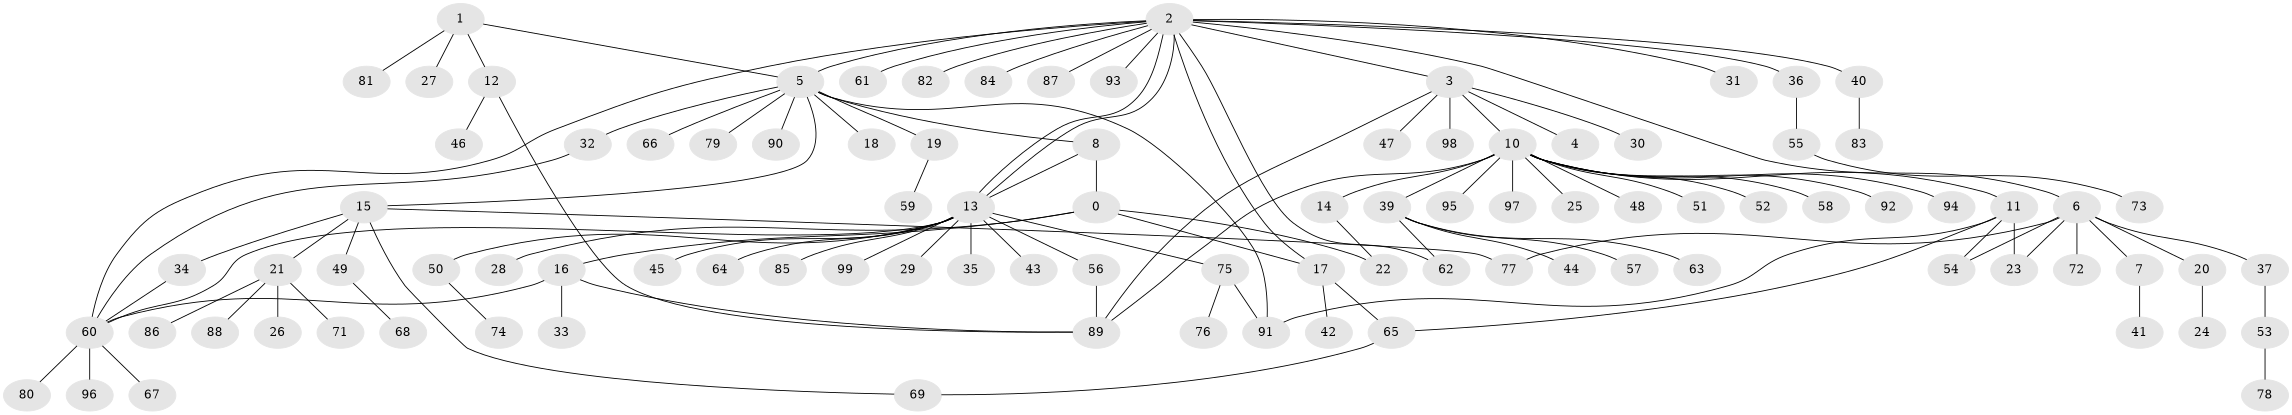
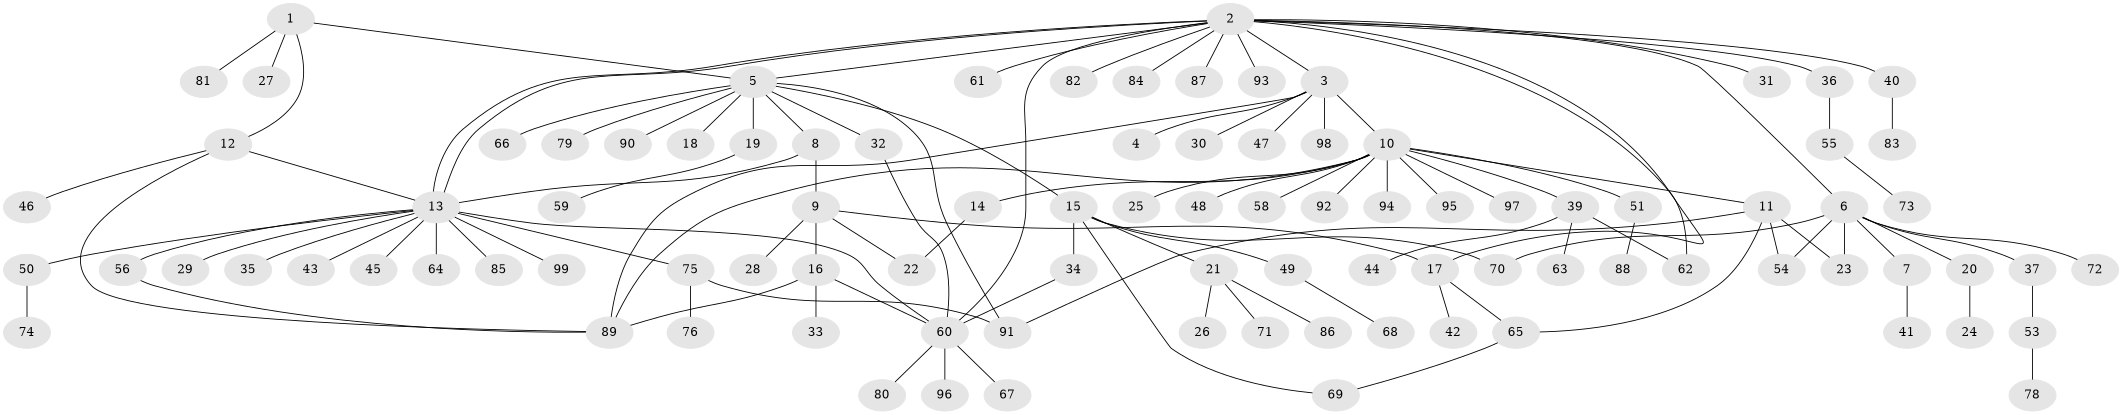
none -> (332, 176)
(1096, 207) -> (816, 207)
(1763, 207) -> none
(1509, 270) -> (1498, 270)
(1635, 270) -> none
(243, 305) -> (1629, 244)
